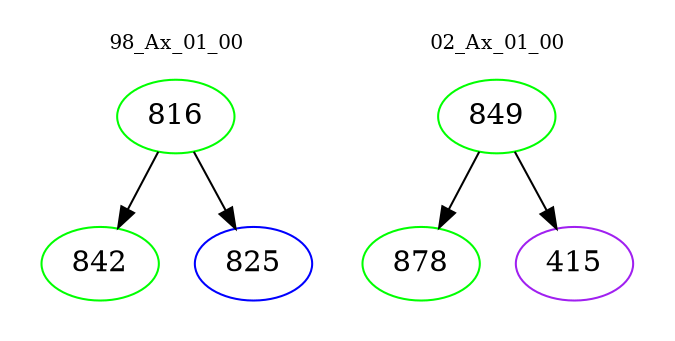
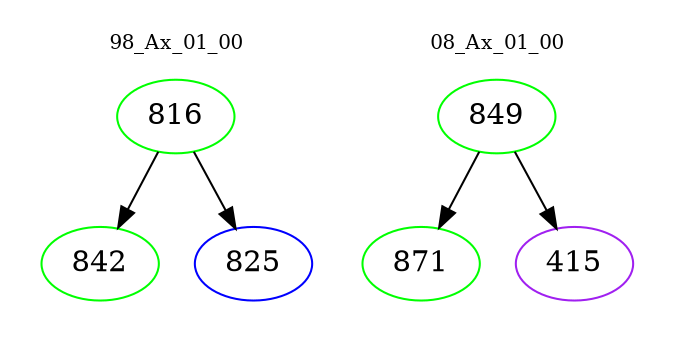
(498, 44) -> (498, 44)
(421, 264) -> (421, 264)
